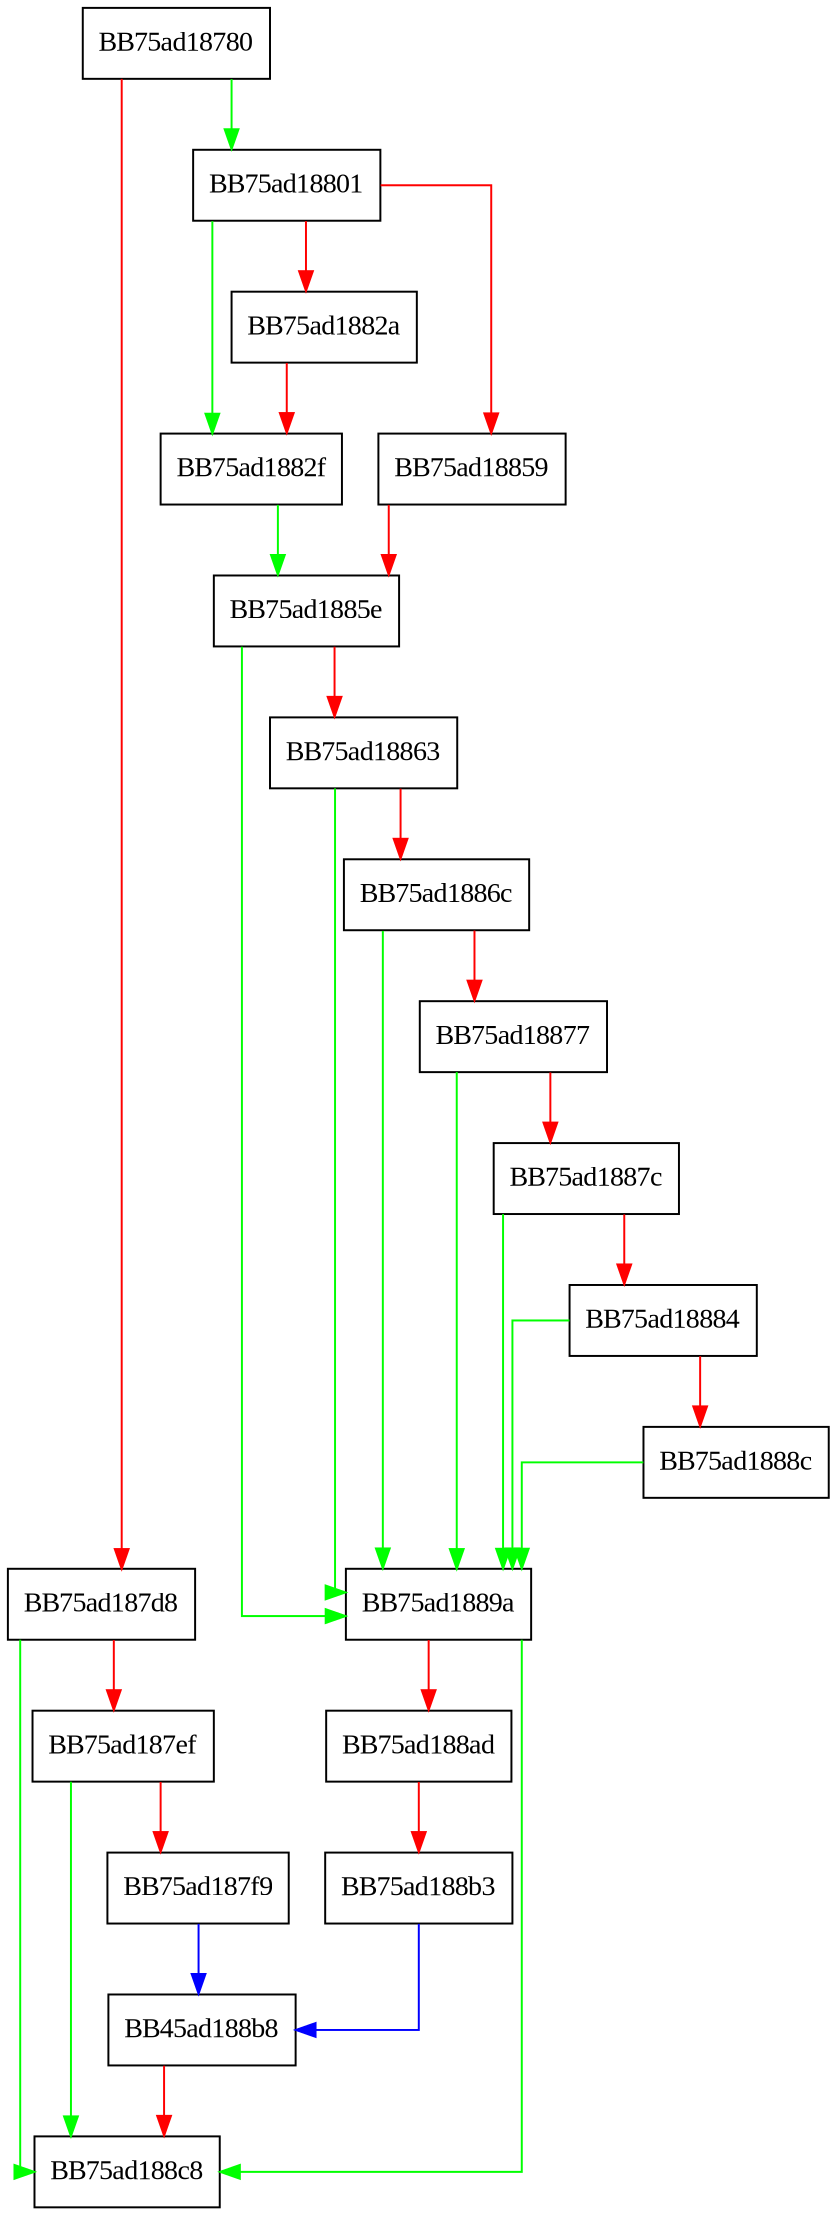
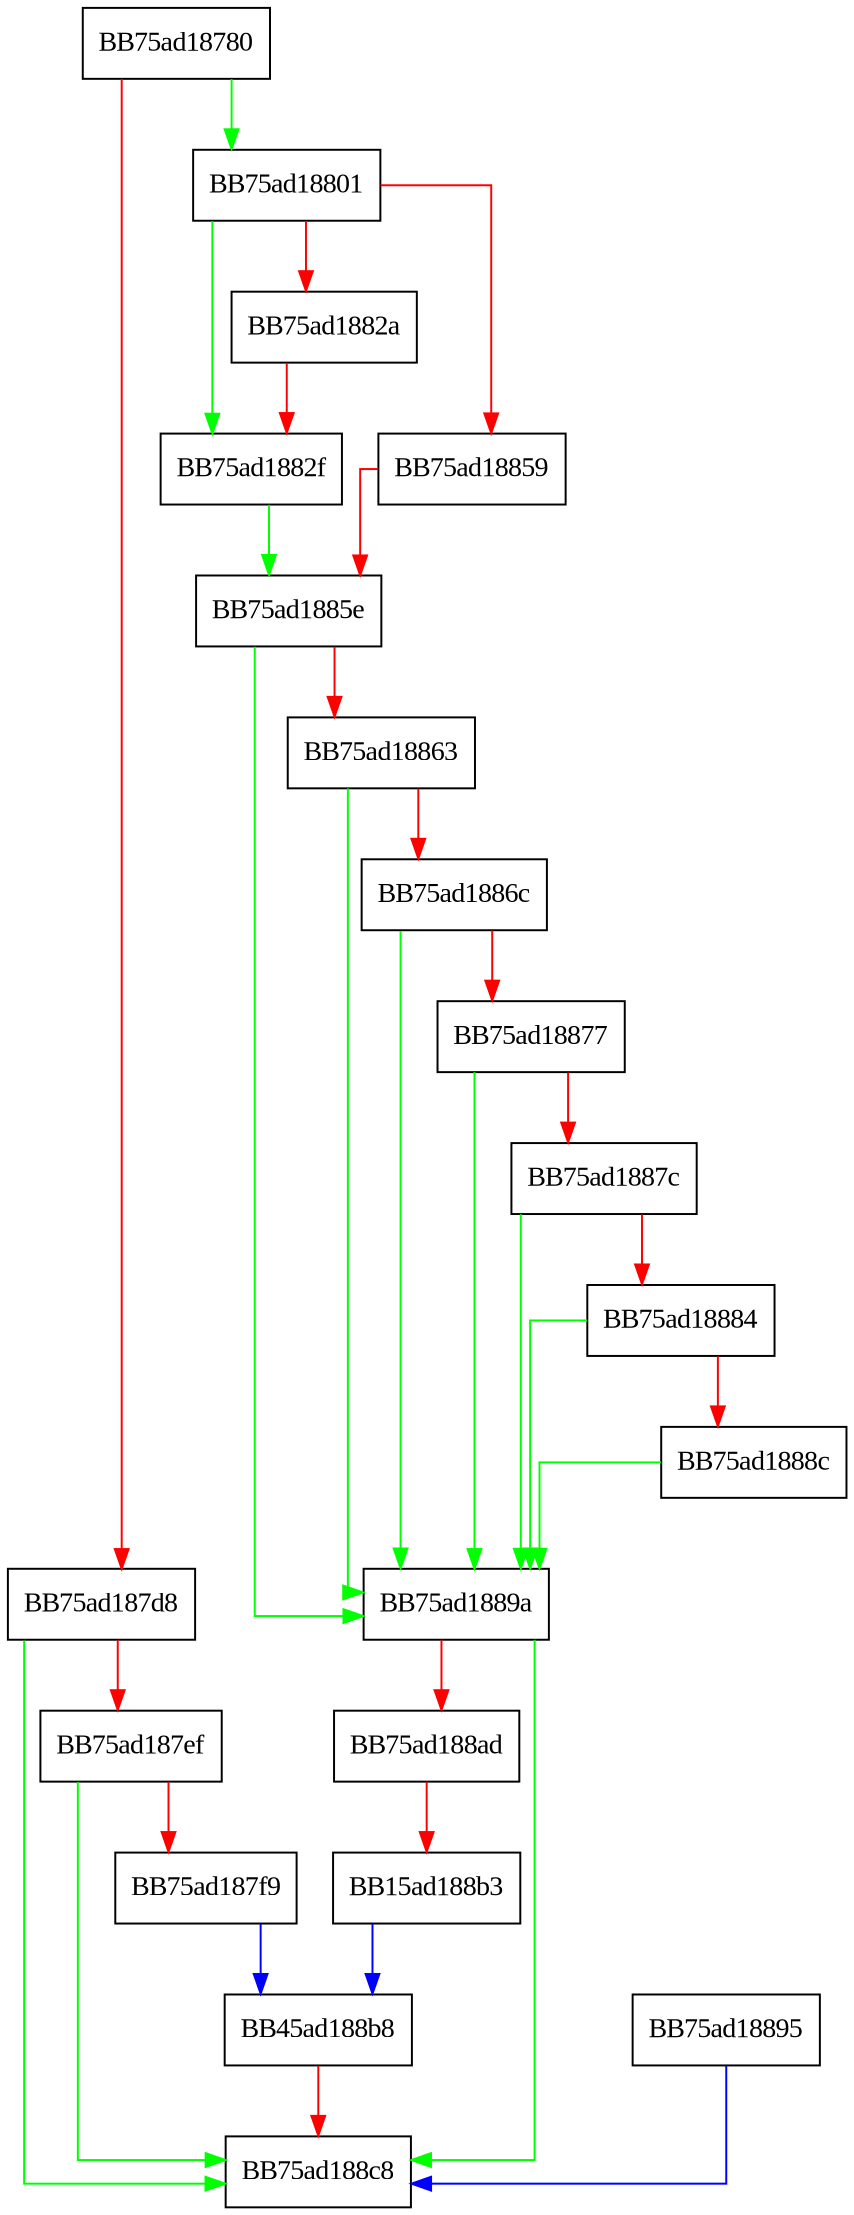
(419, 1888) -> (427, 1888)
none -> (726, 2030)
